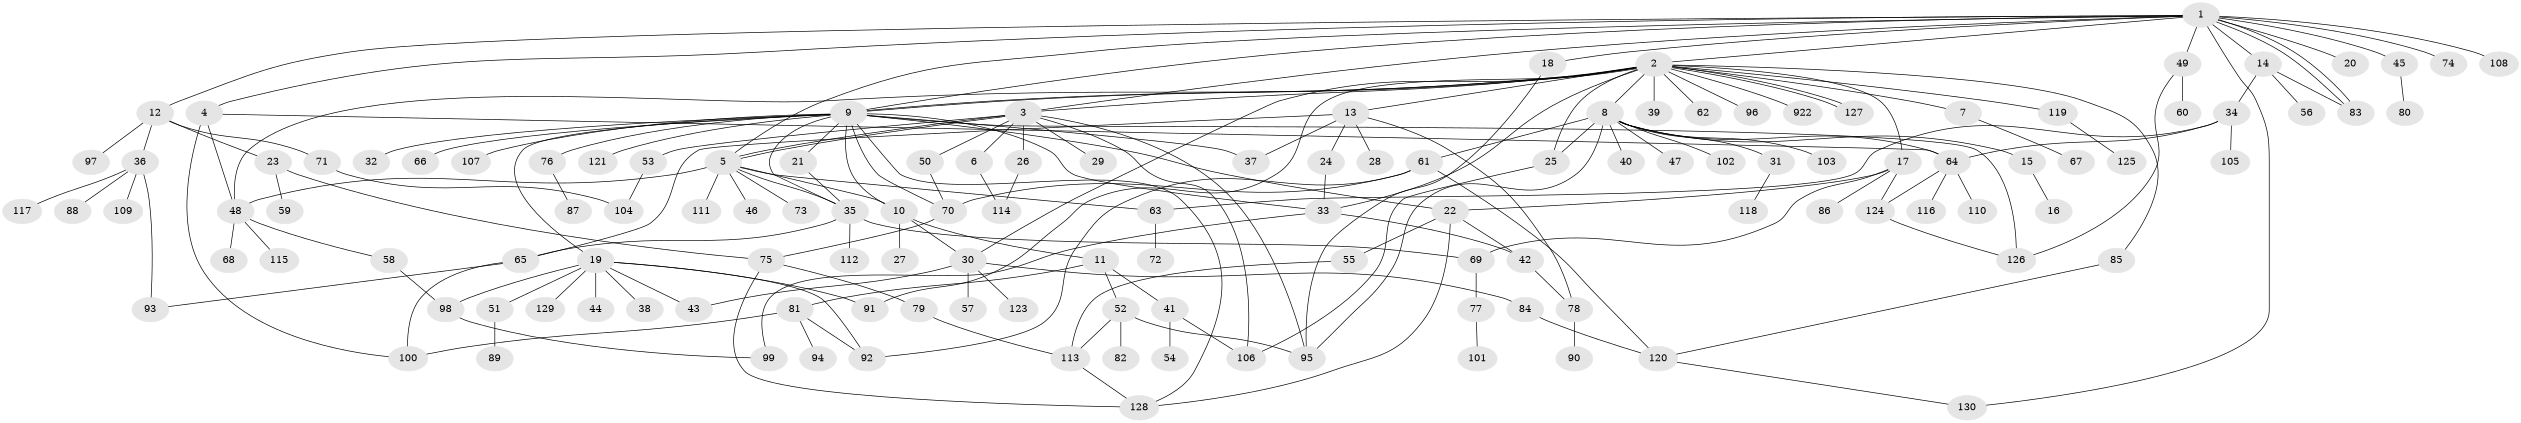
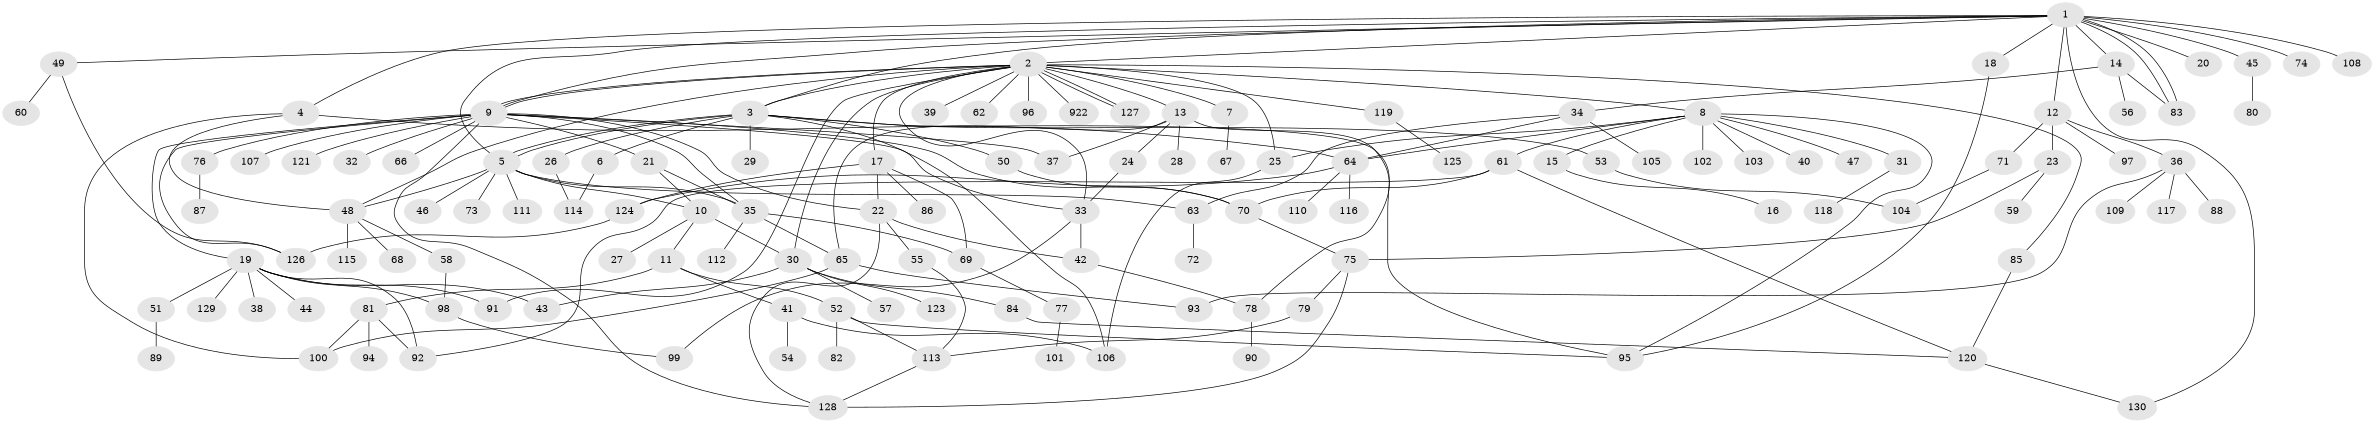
(851, 172) -> (672, 184)
